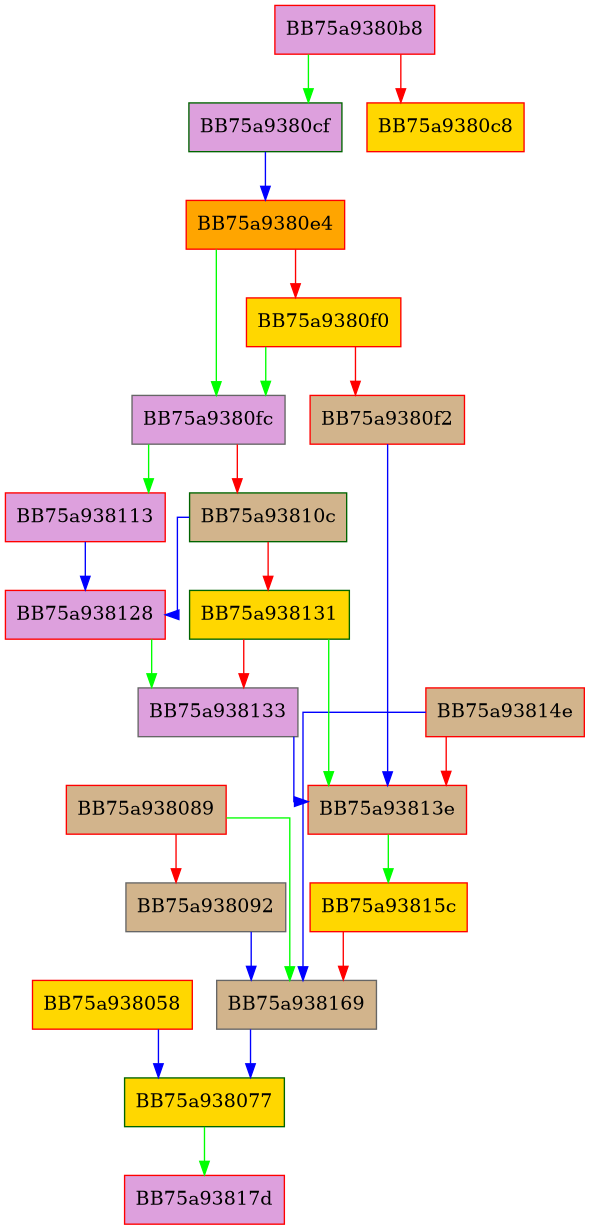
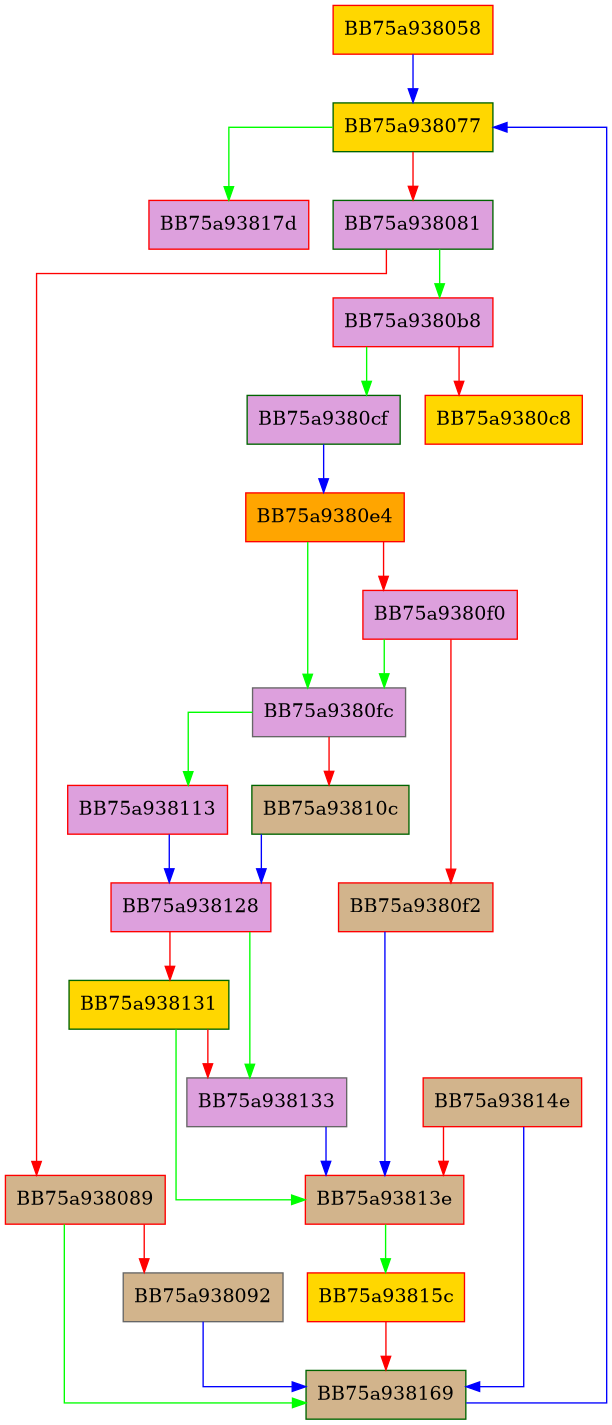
none -> (413, 225)
(324, 322) -> (440, 615)
(268, 559) -> (170, 949)
(297, 1005) -> (386, 1395)
